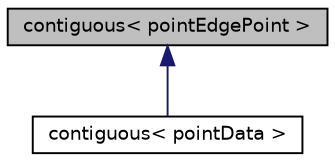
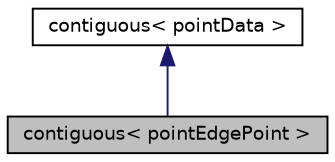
(168, 91) -> (168, 91)
